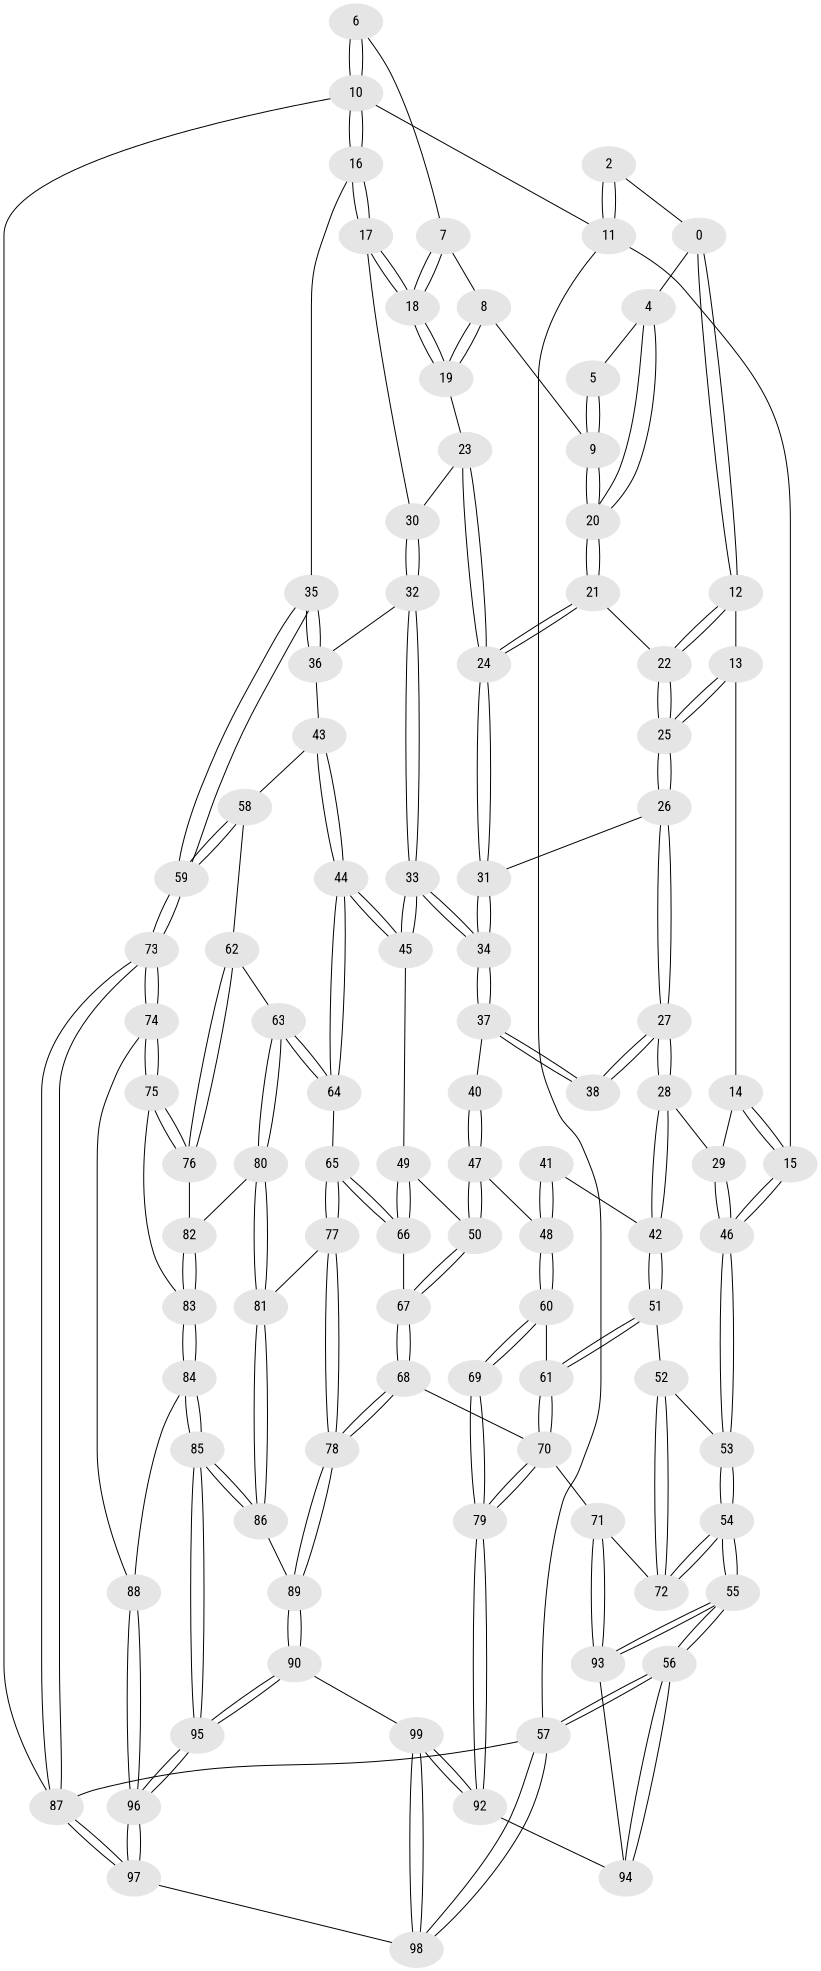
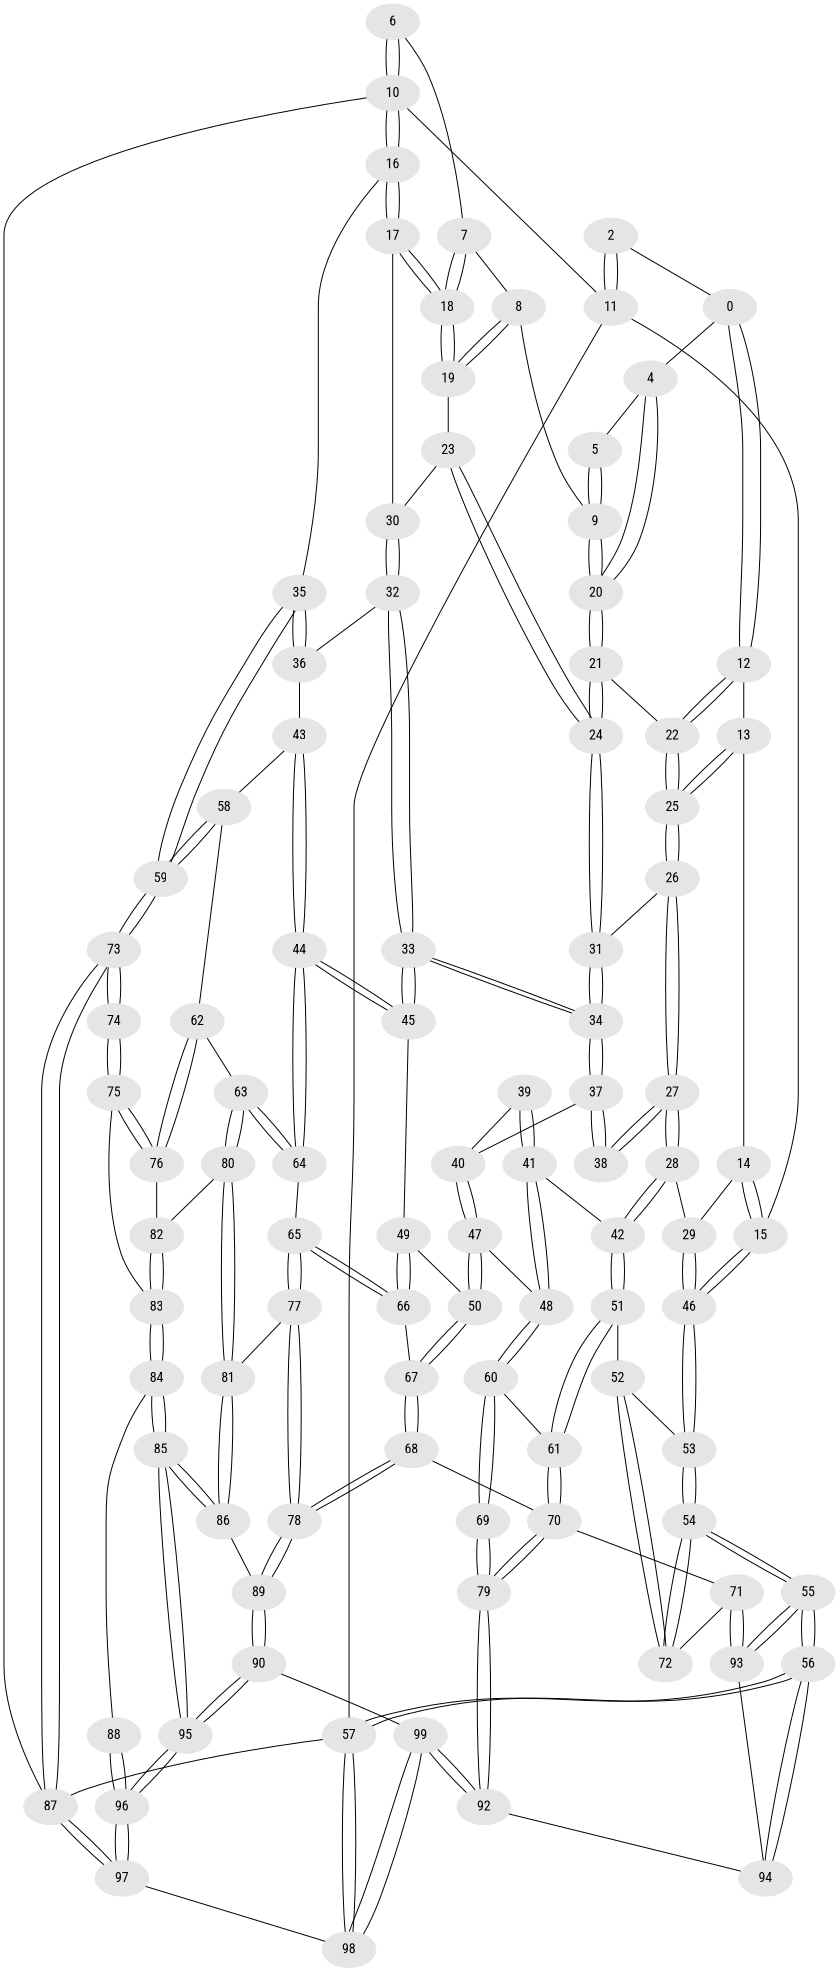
none -> (525, 1093)
(97, 1304) -> none
